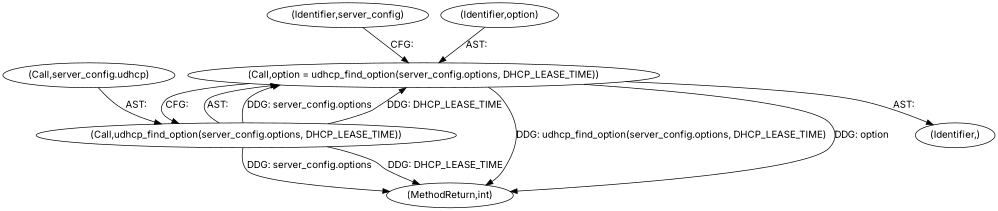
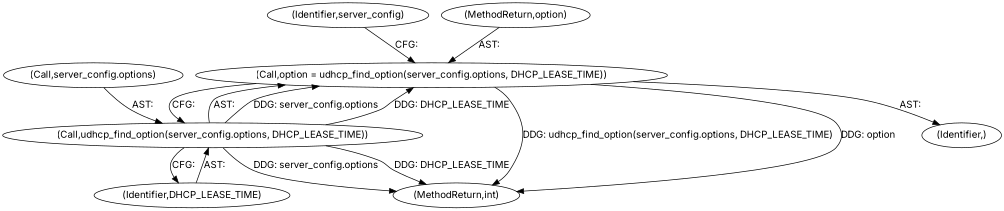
(500, 15) -> (516, 15)
(89, 75) -> (93, 75)
none -> (192, 195)
